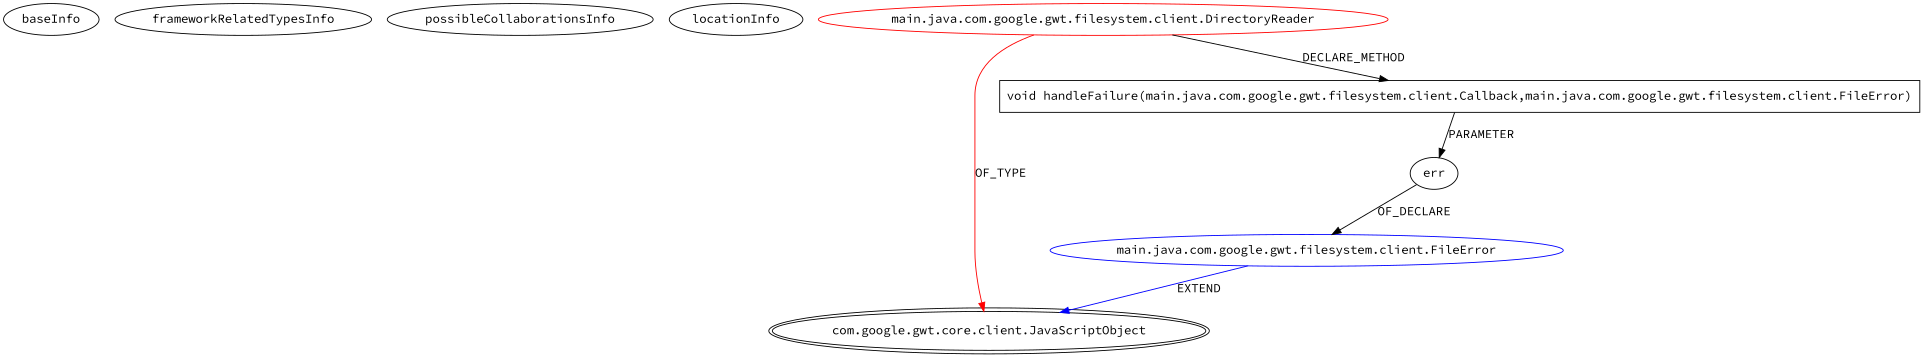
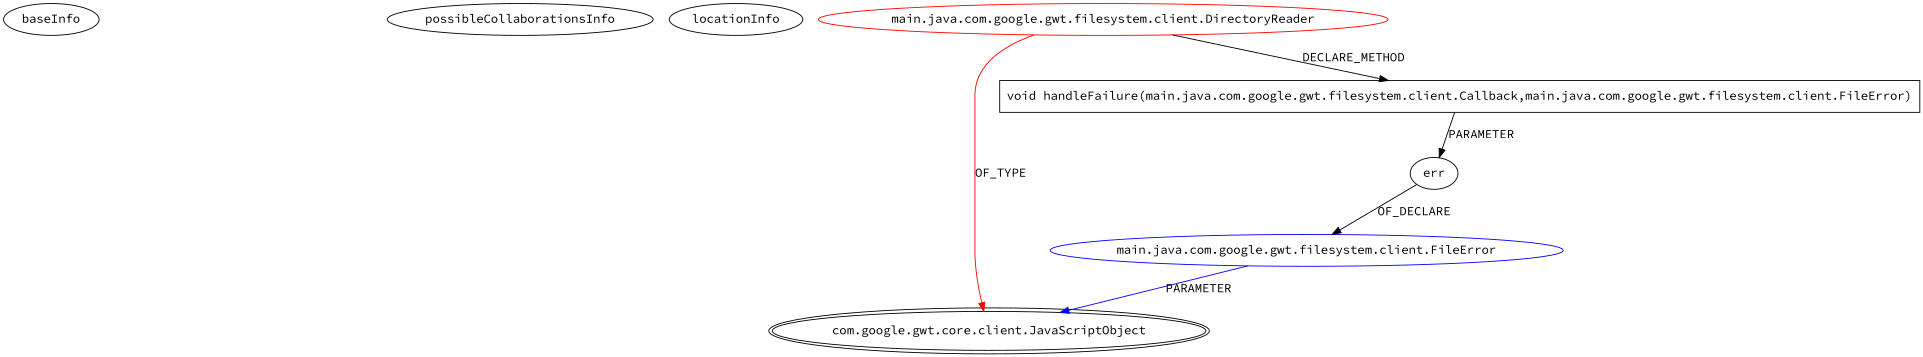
(243, 19) -> none
(1199, 289) -> (1199, 289)
